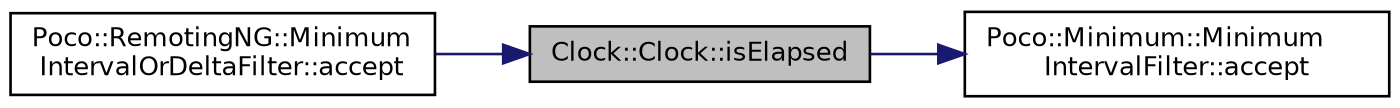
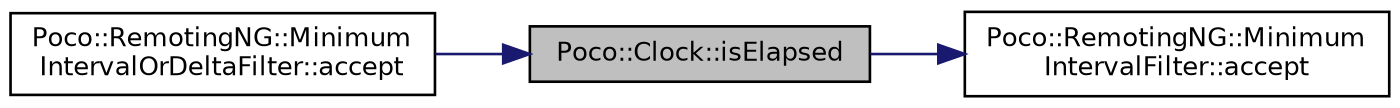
(700, 54) -> (700, 54)
(1177, 54) -> (1177, 54)
